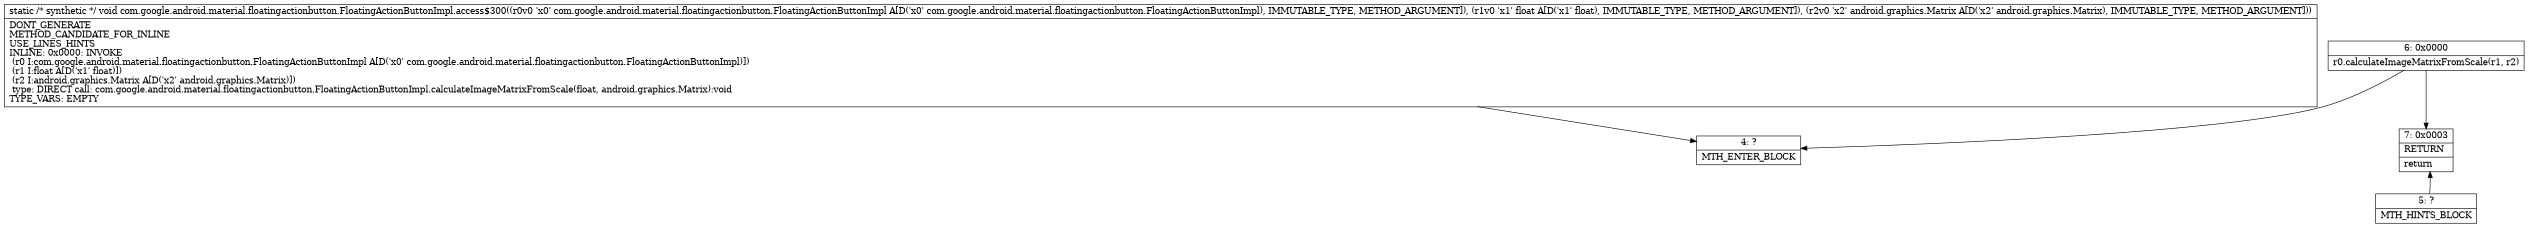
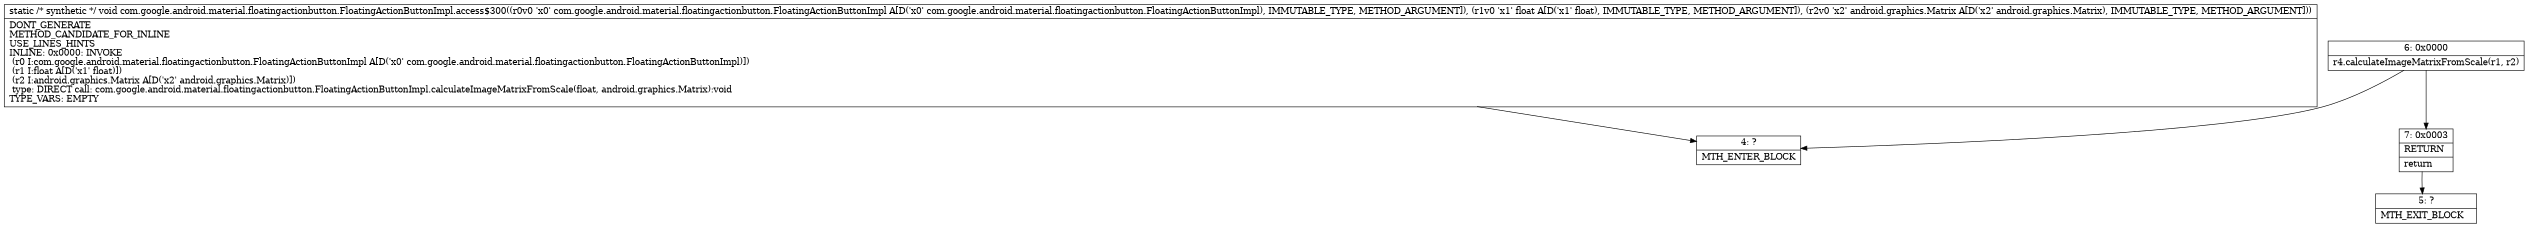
(2426, 63) -> (2426, 63)
(2430, 186) -> (2422, 180)
(2426, 216) -> (2422, 216)
